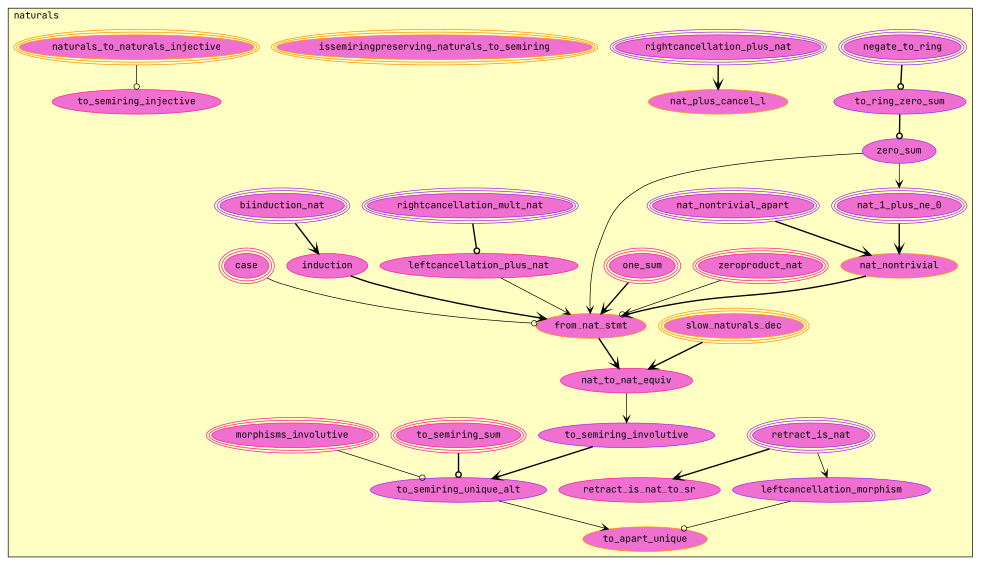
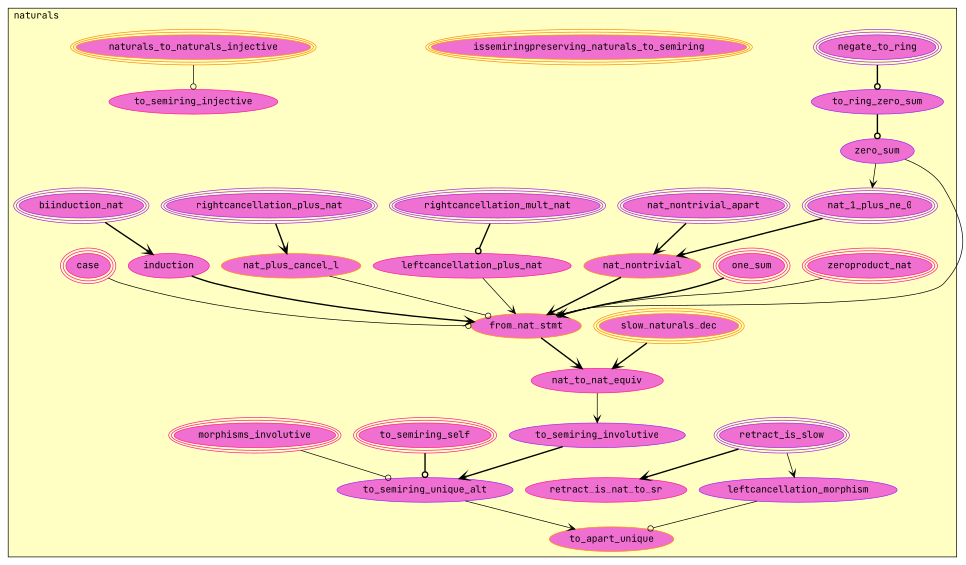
none -> (408, 296)
(459, 435) -> (425, 435)
(811, 435) -> (782, 435)
